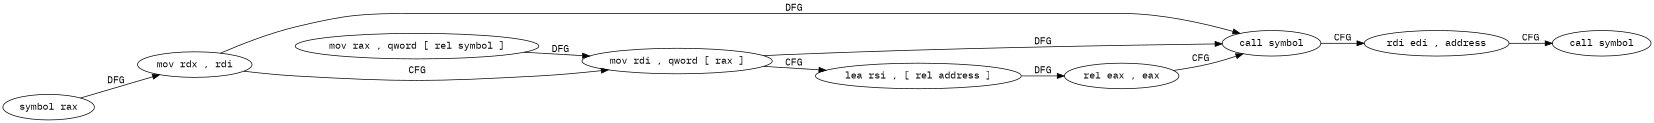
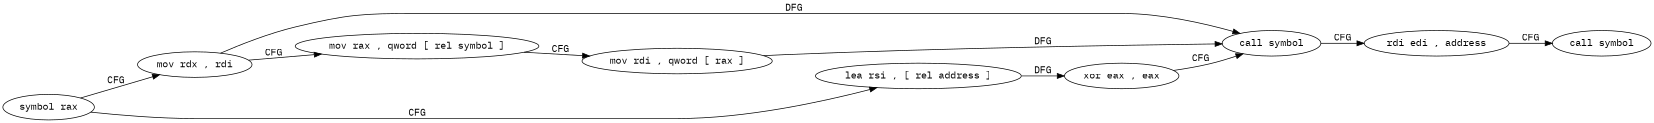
(560, 49) -> (560, 49)
(791, 68) -> (482, 119)
(1122, 76) -> (1122, 76)
(423, 80) -> (281, 57)
(116, 81) -> (116, 81)
